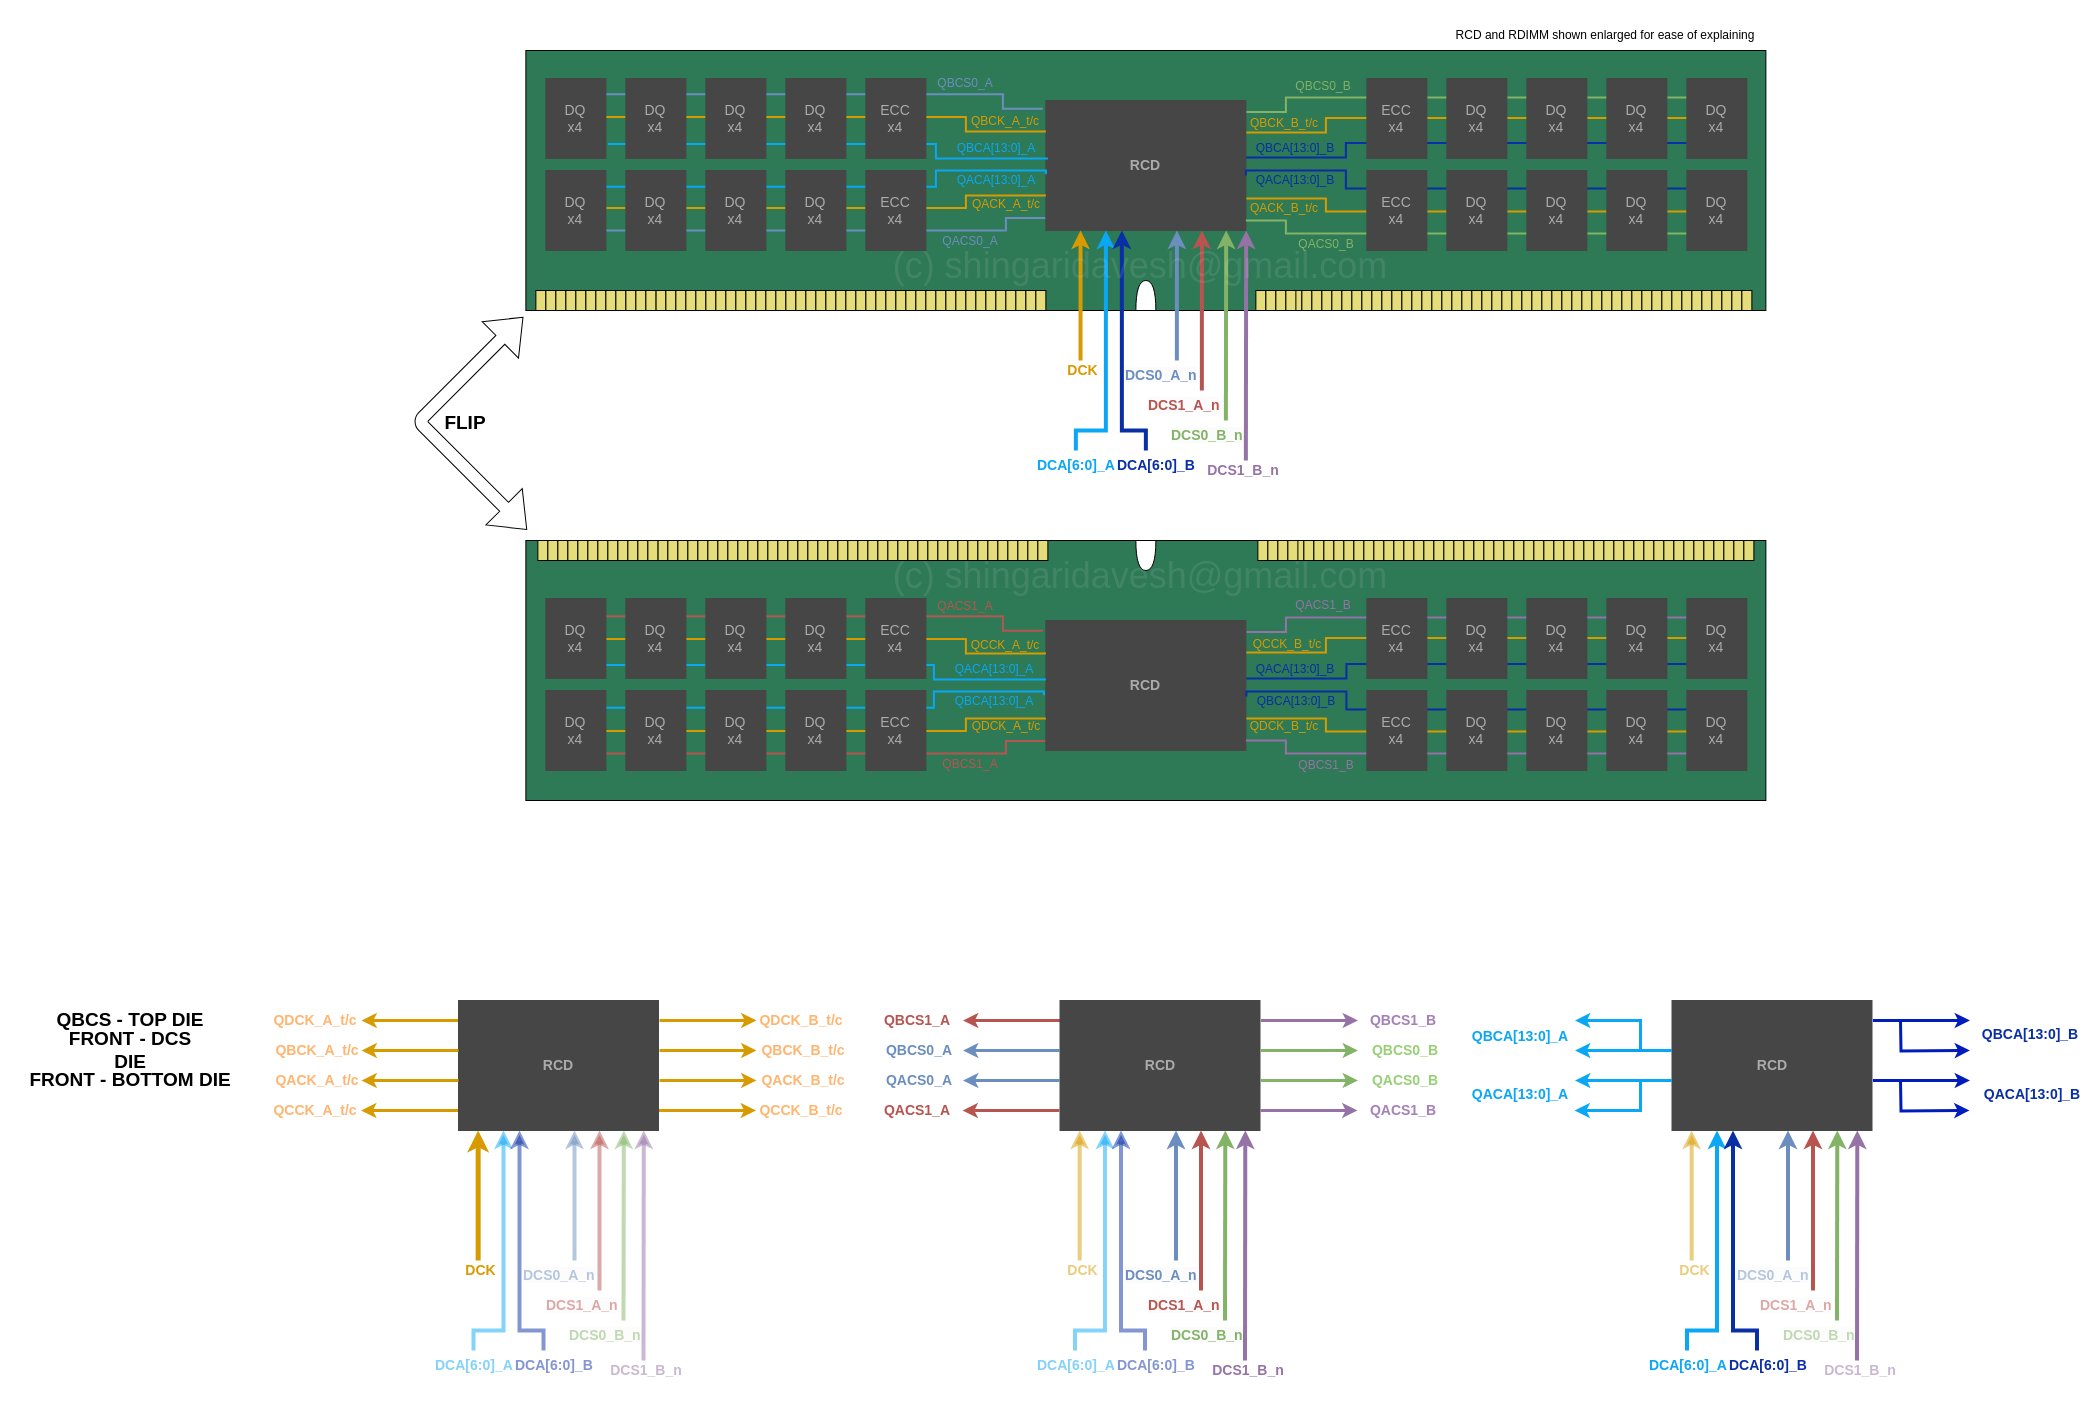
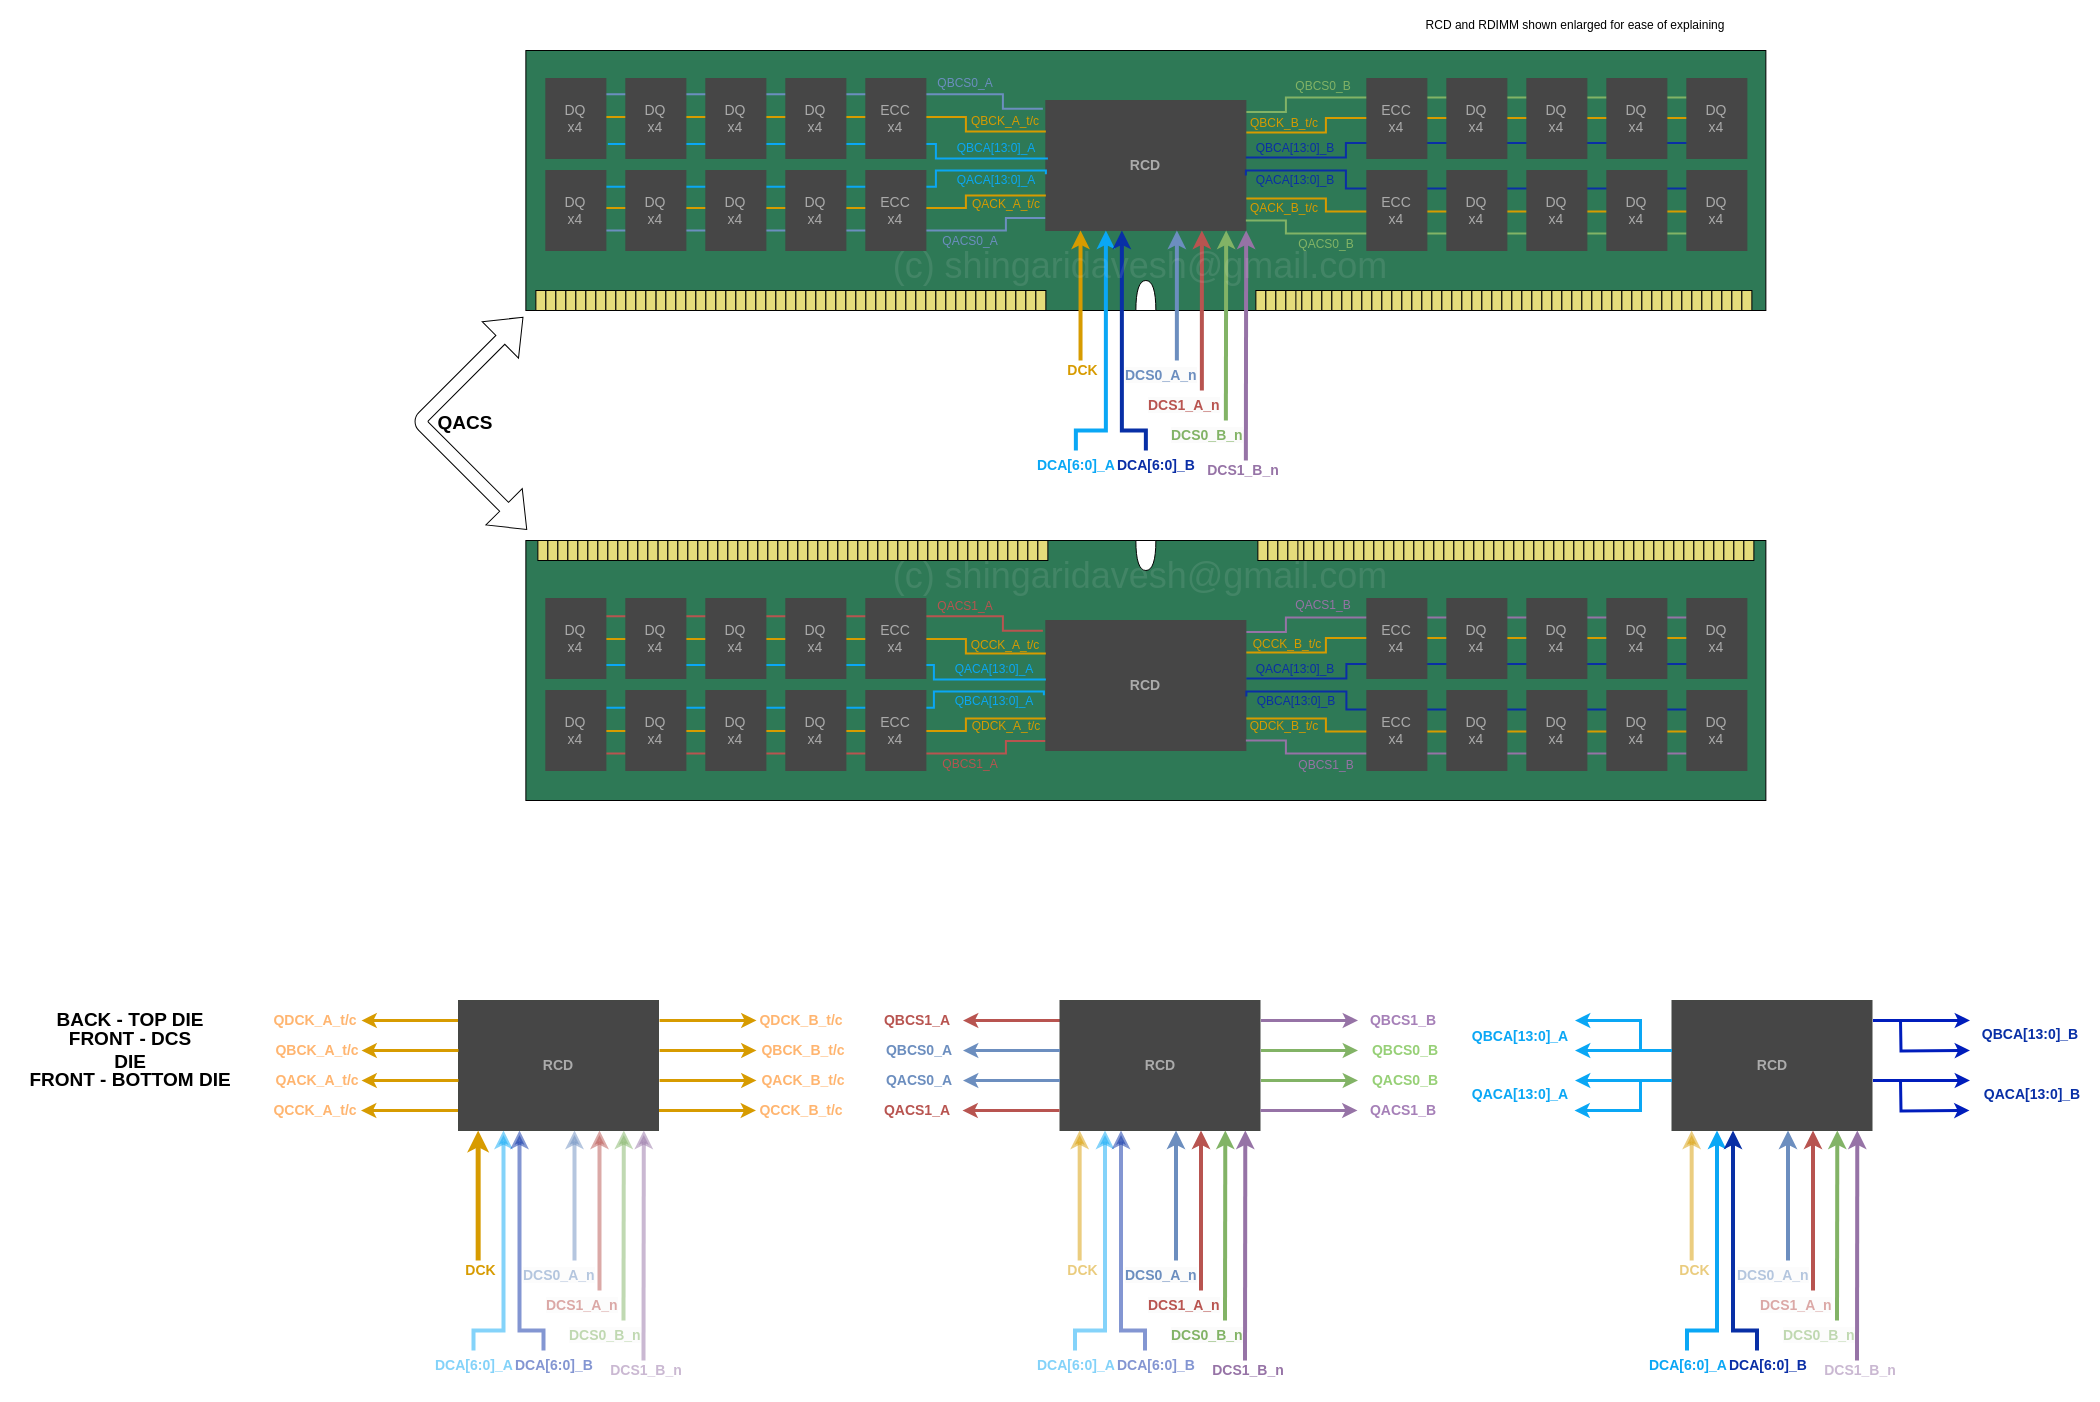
(1606, 36) -> (1576, 26)
(466, 424) -> (466, 424)
(131, 1021) -> (131, 1021)
